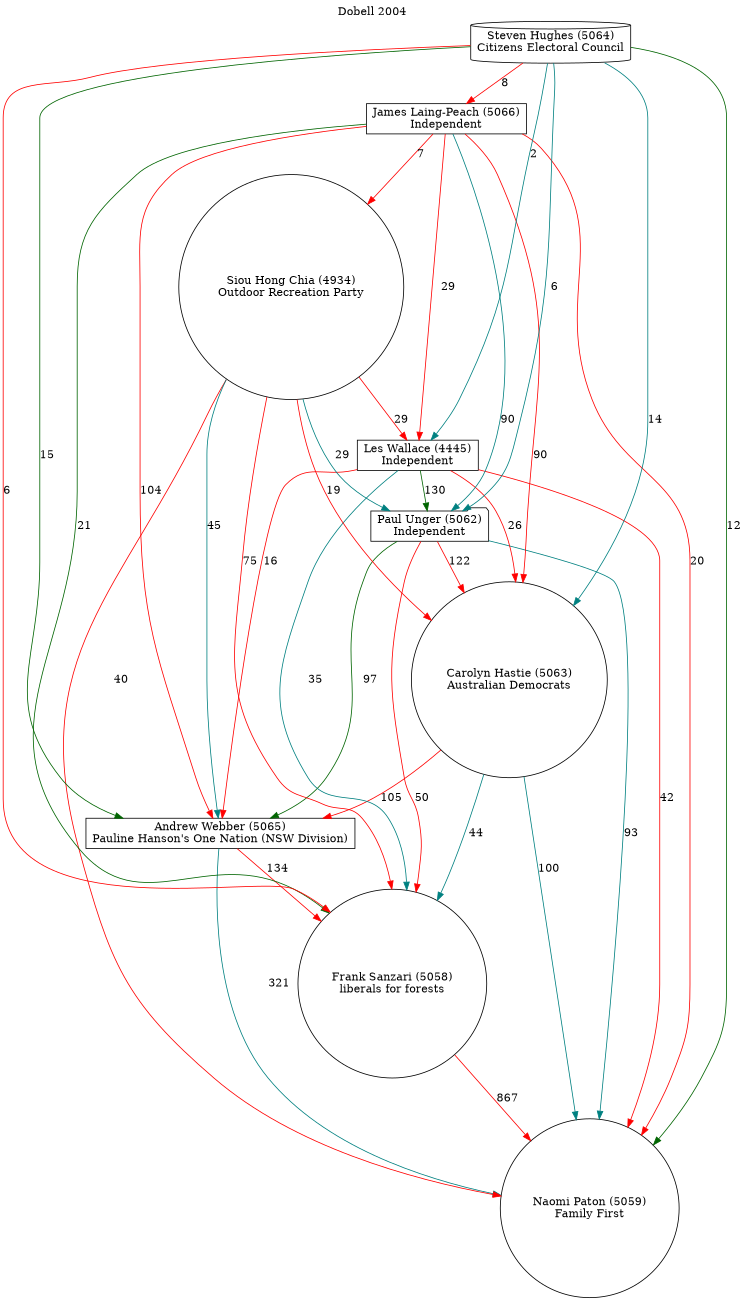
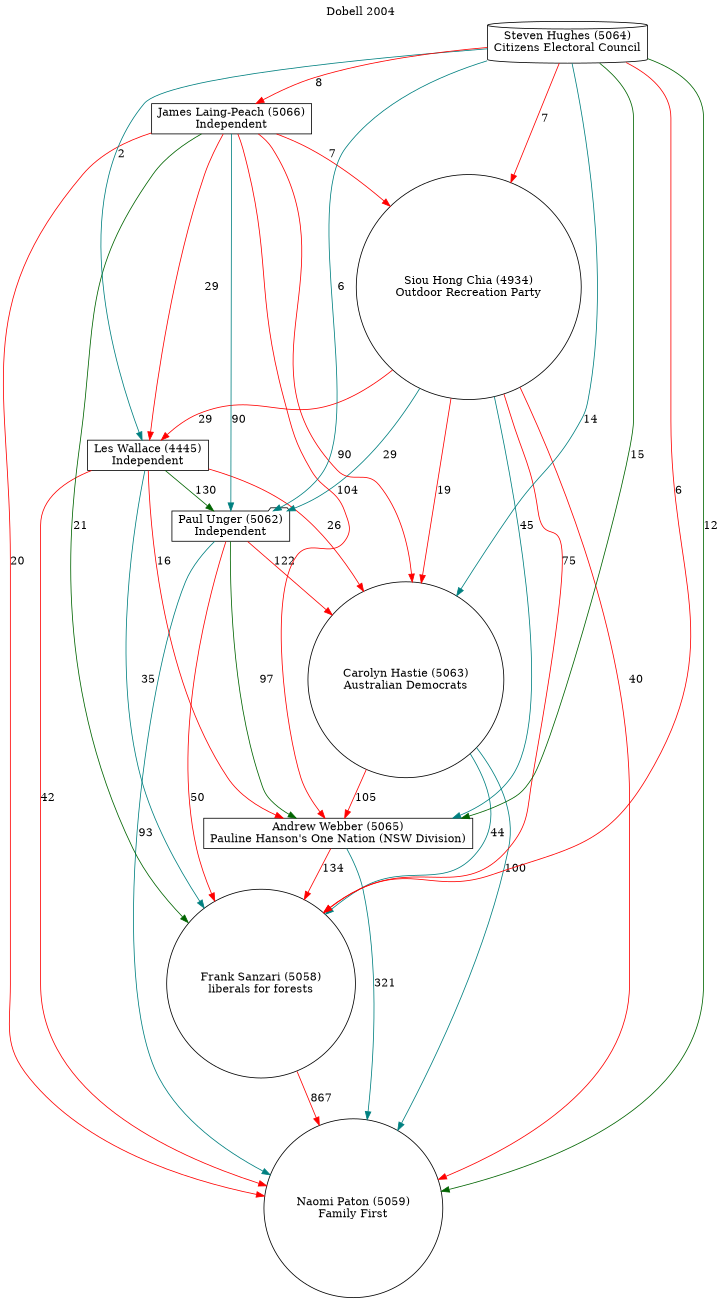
none -> (537, 119)
